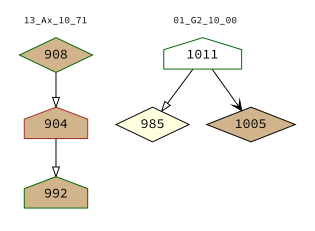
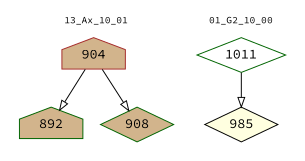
(56, 21) -> (97, 21)
(203, 55) -> (241, 55)
(56, 85) -> (113, 86)
(251, 125) -> none
(56, 194) -> (51, 125)
